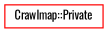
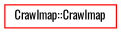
(54, 16) -> (61, 16)
